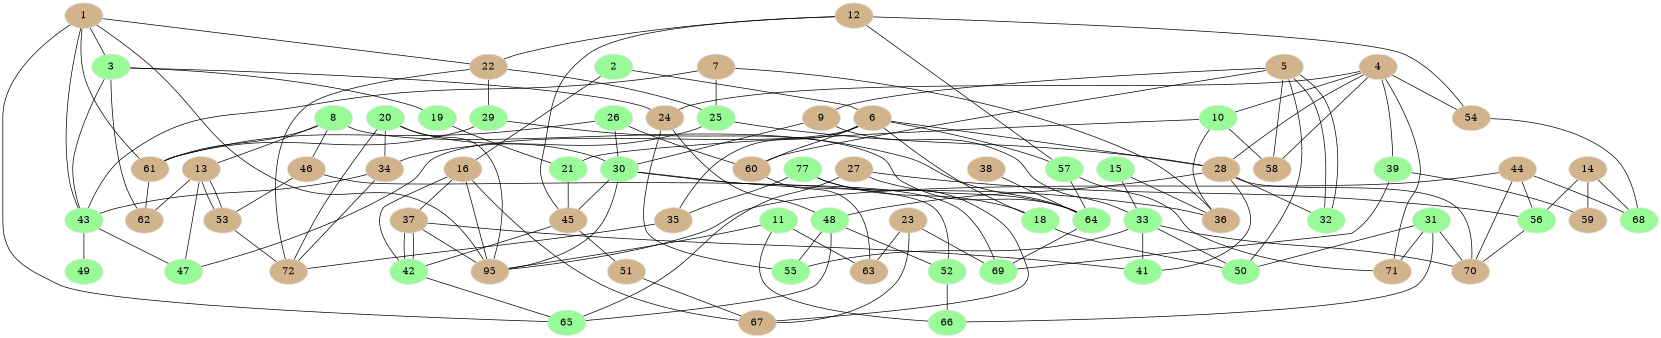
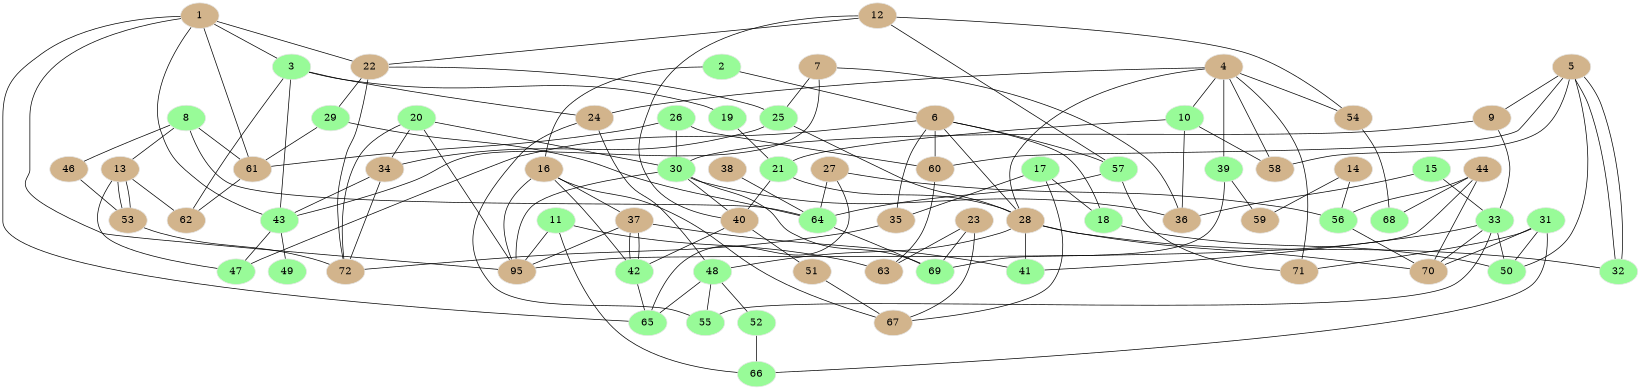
(803, 169) -> (1040, 169)
(657, 183) -> none
none -> (908, 195)
(1613, 195) -> none
(568, 220) -> (740, 220)
